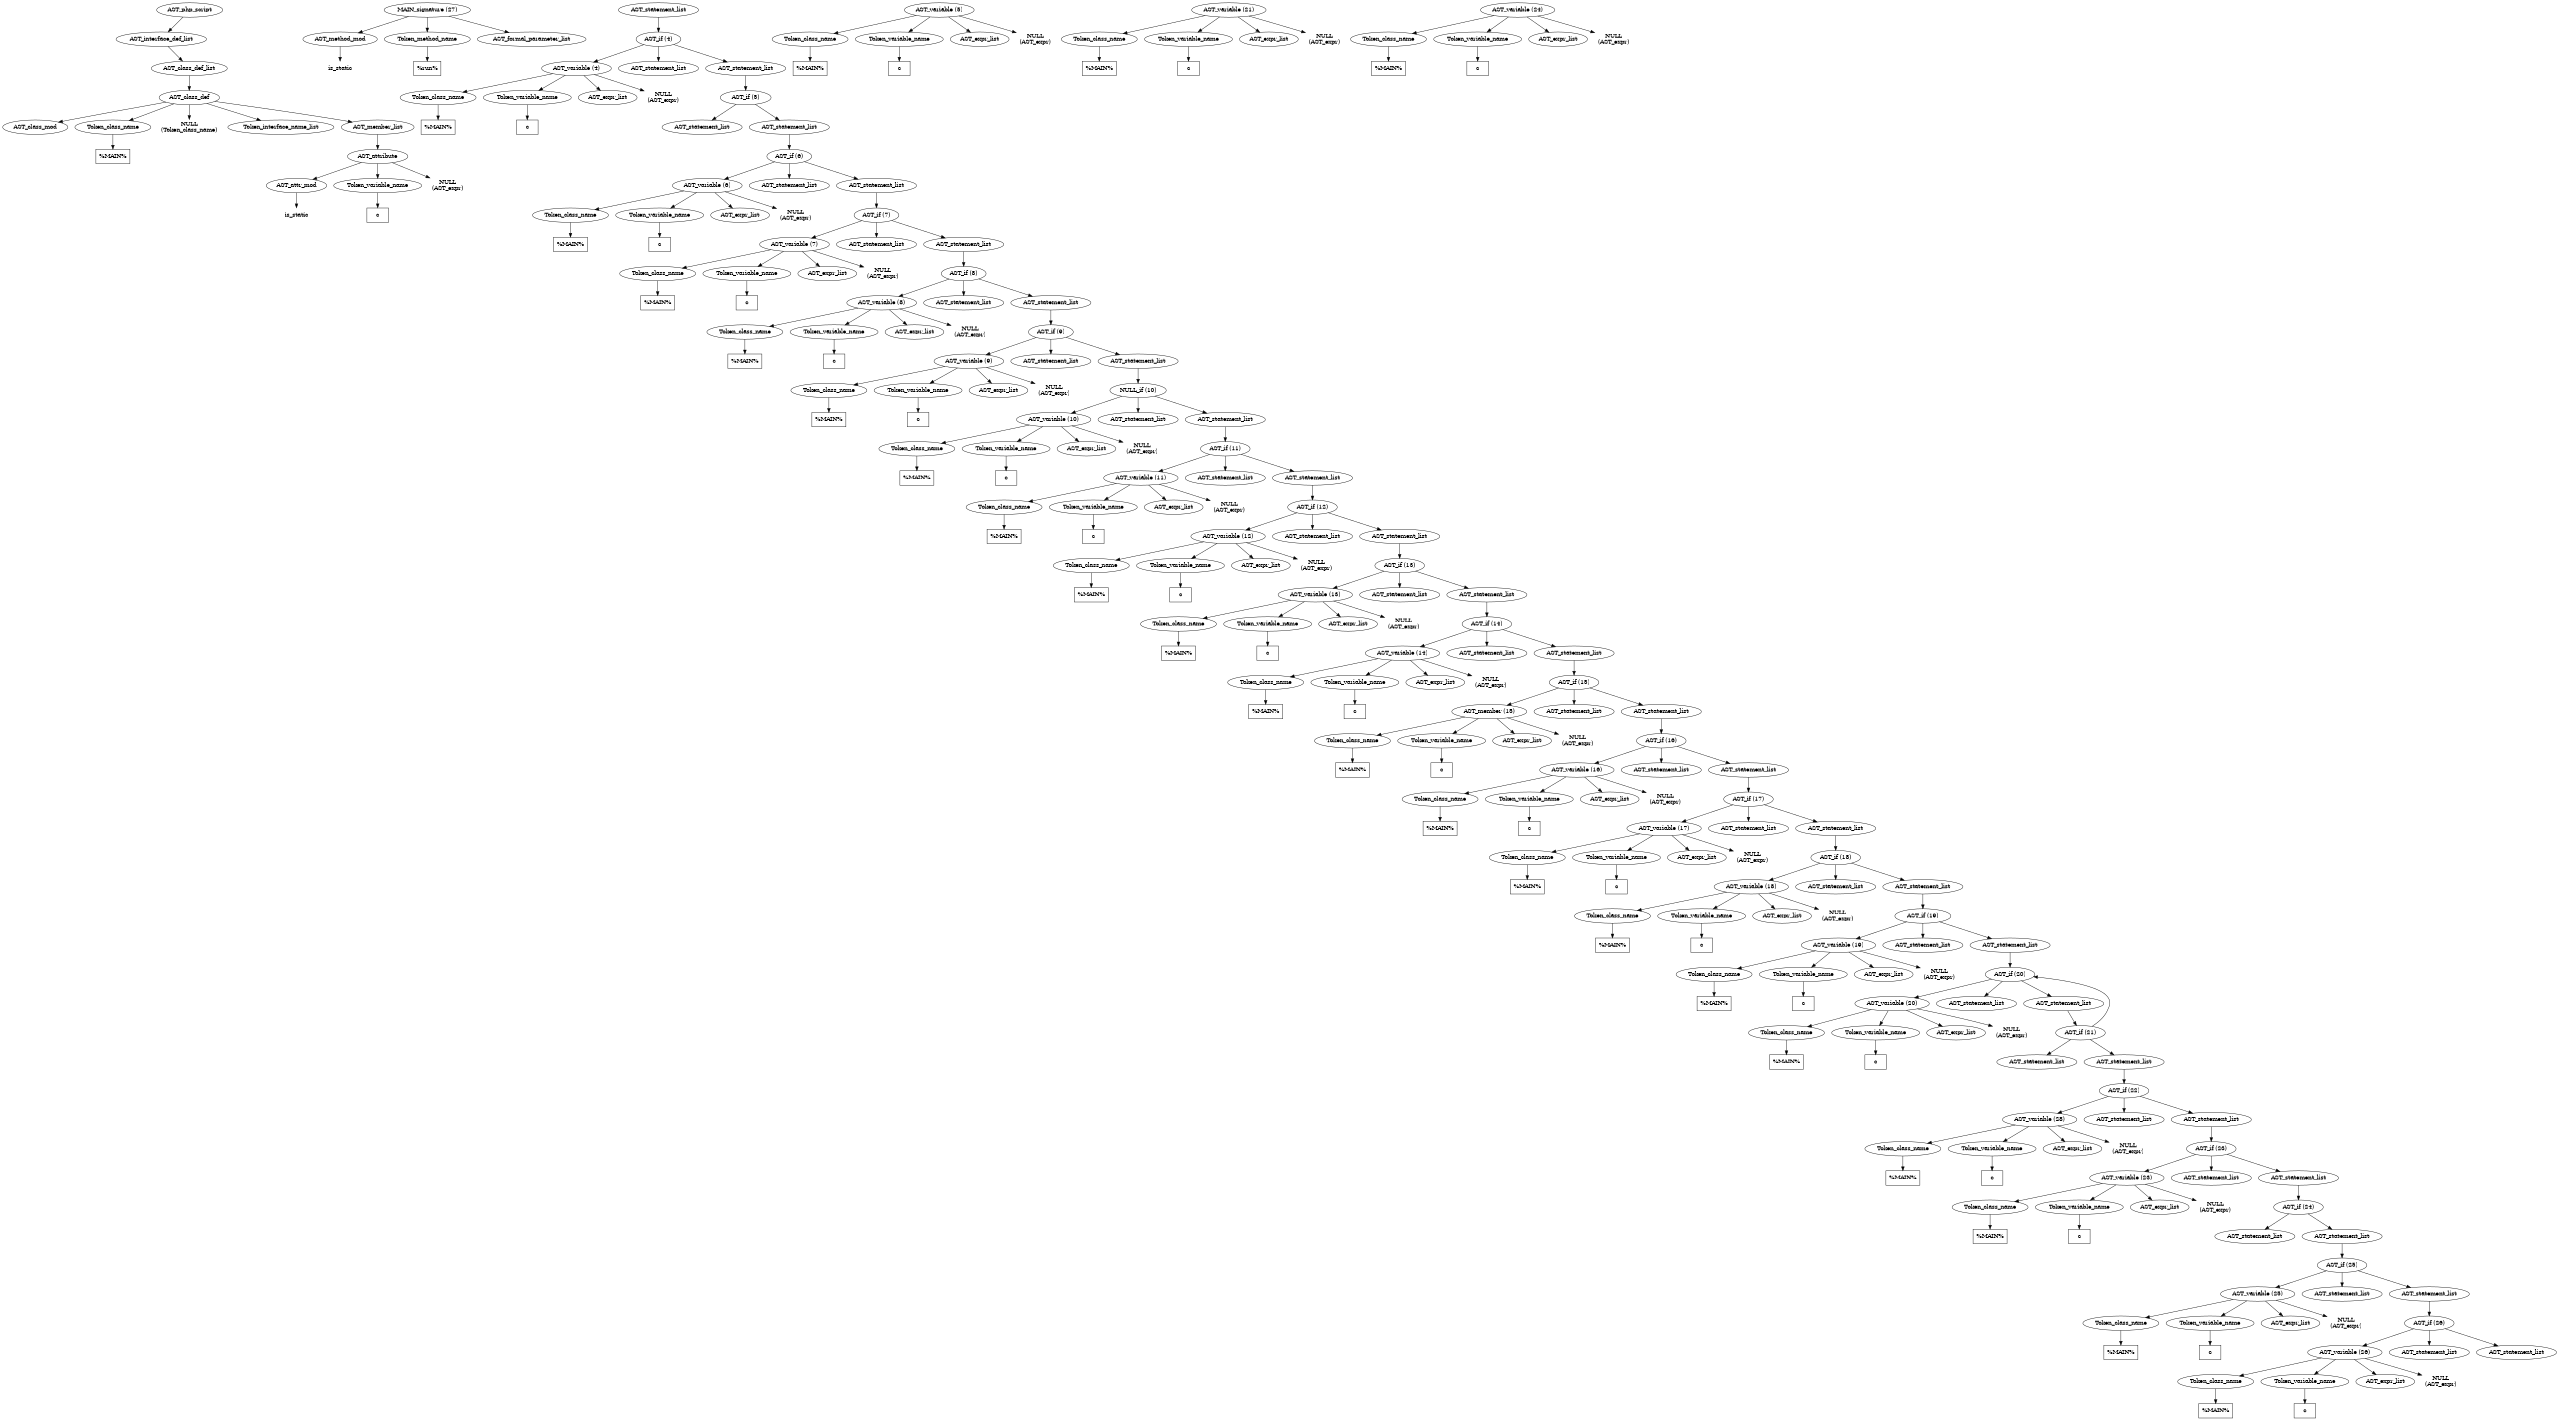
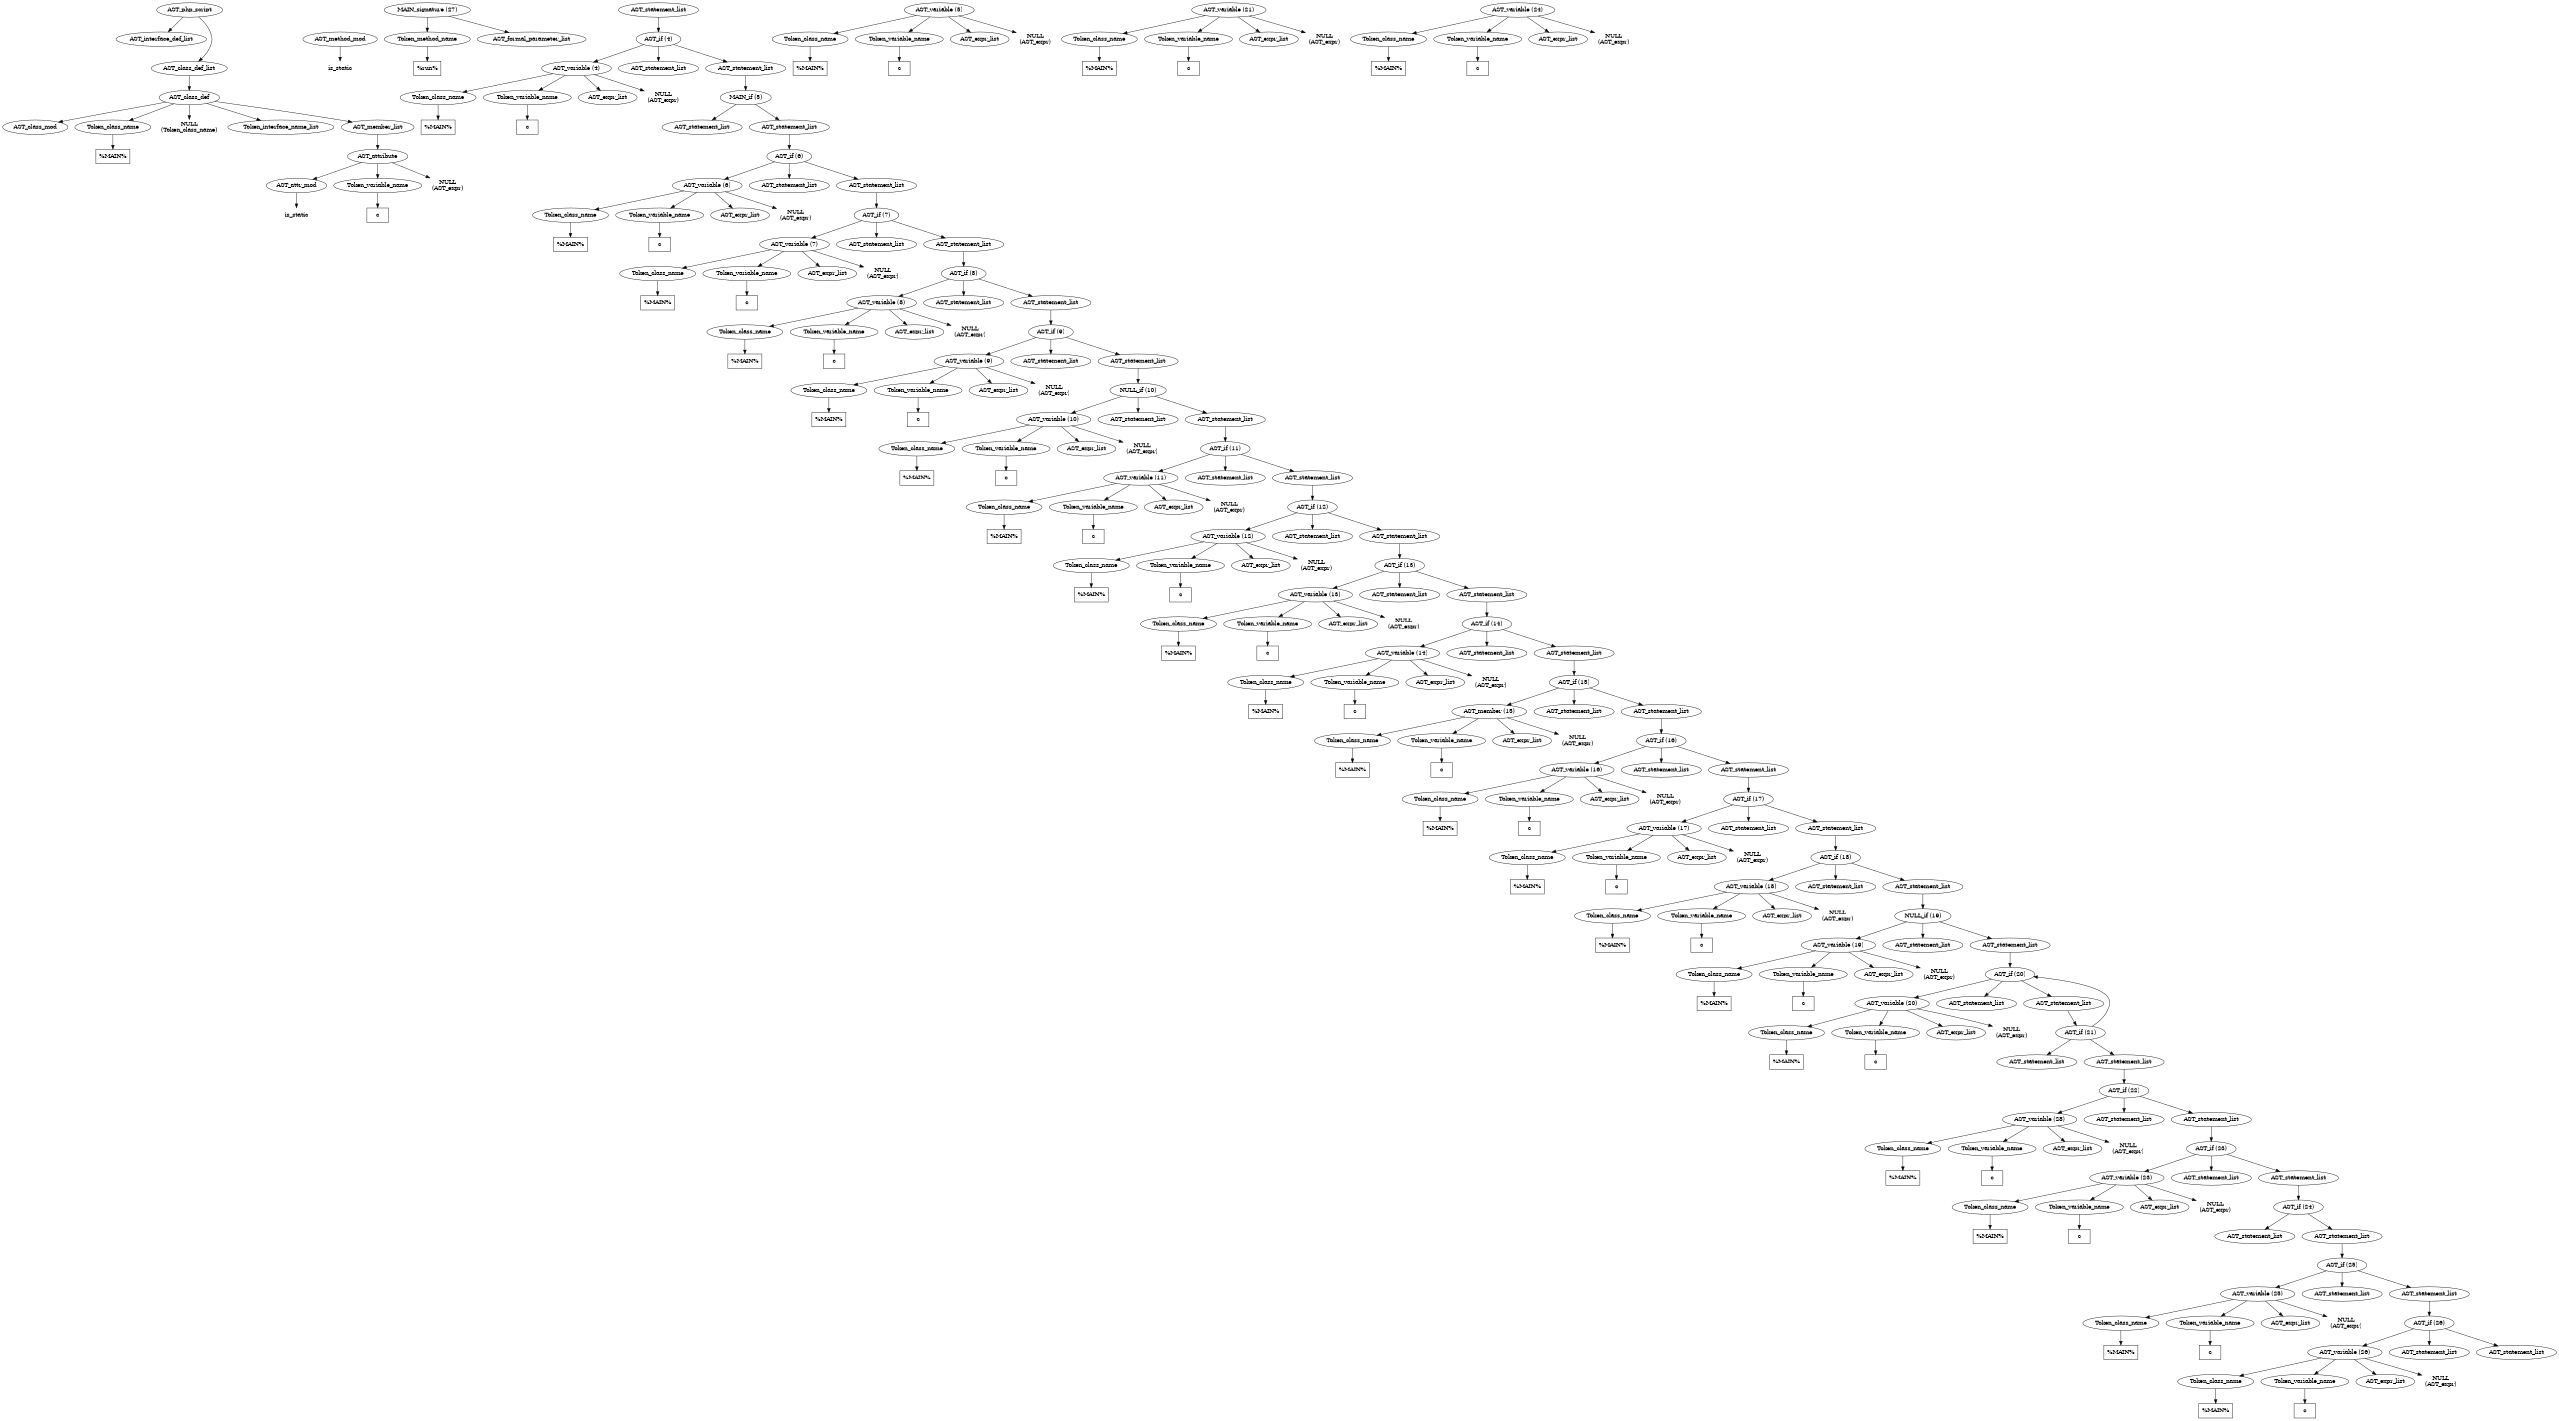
(385, 24) -> none
(174, 52) -> (212, 37)
(746, 98) -> (746, 98)
(1923, 916) -> (1923, 916)
